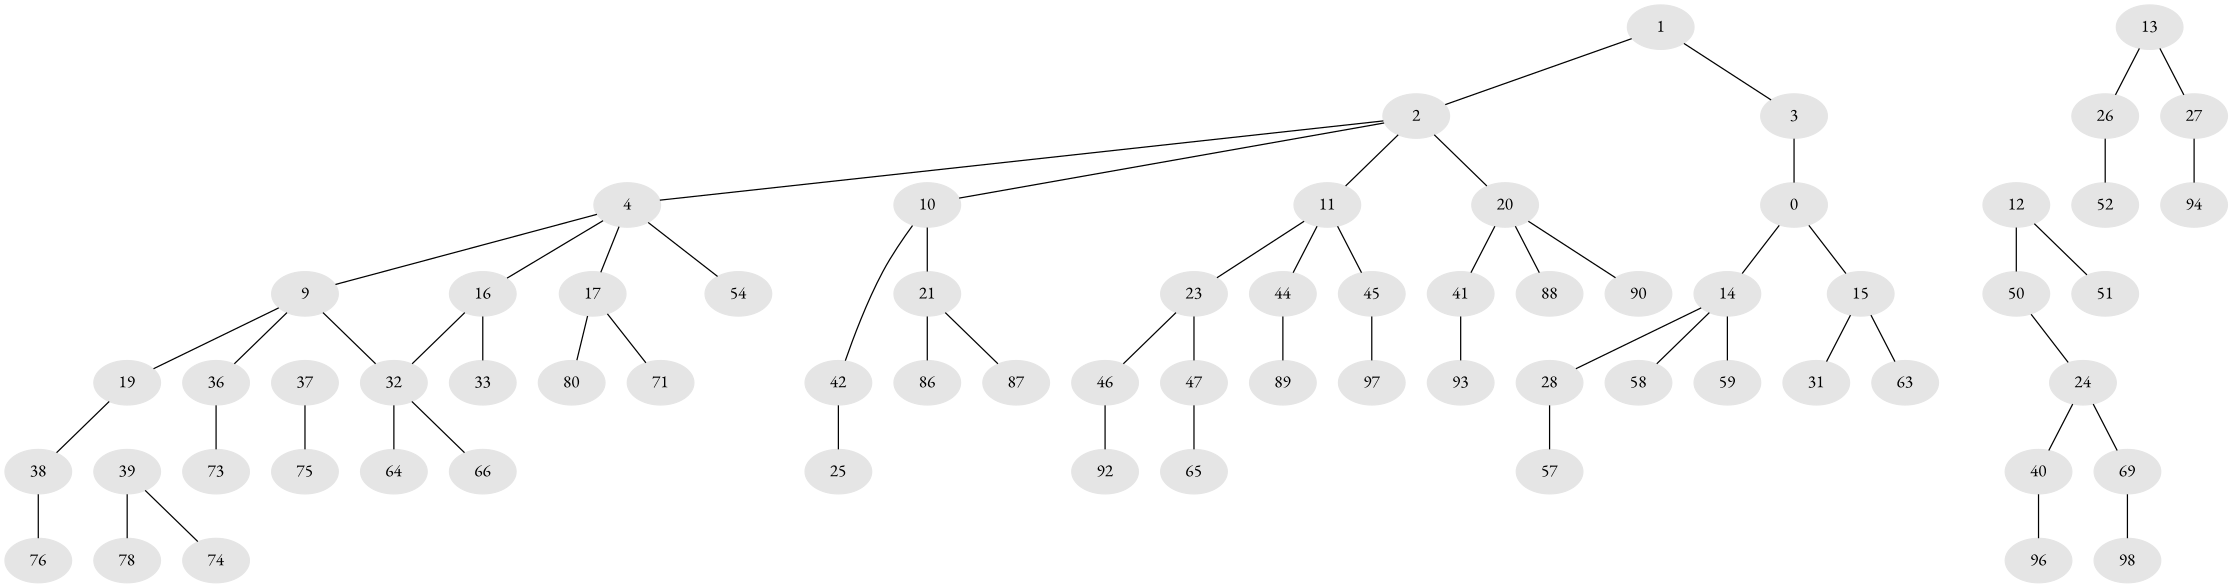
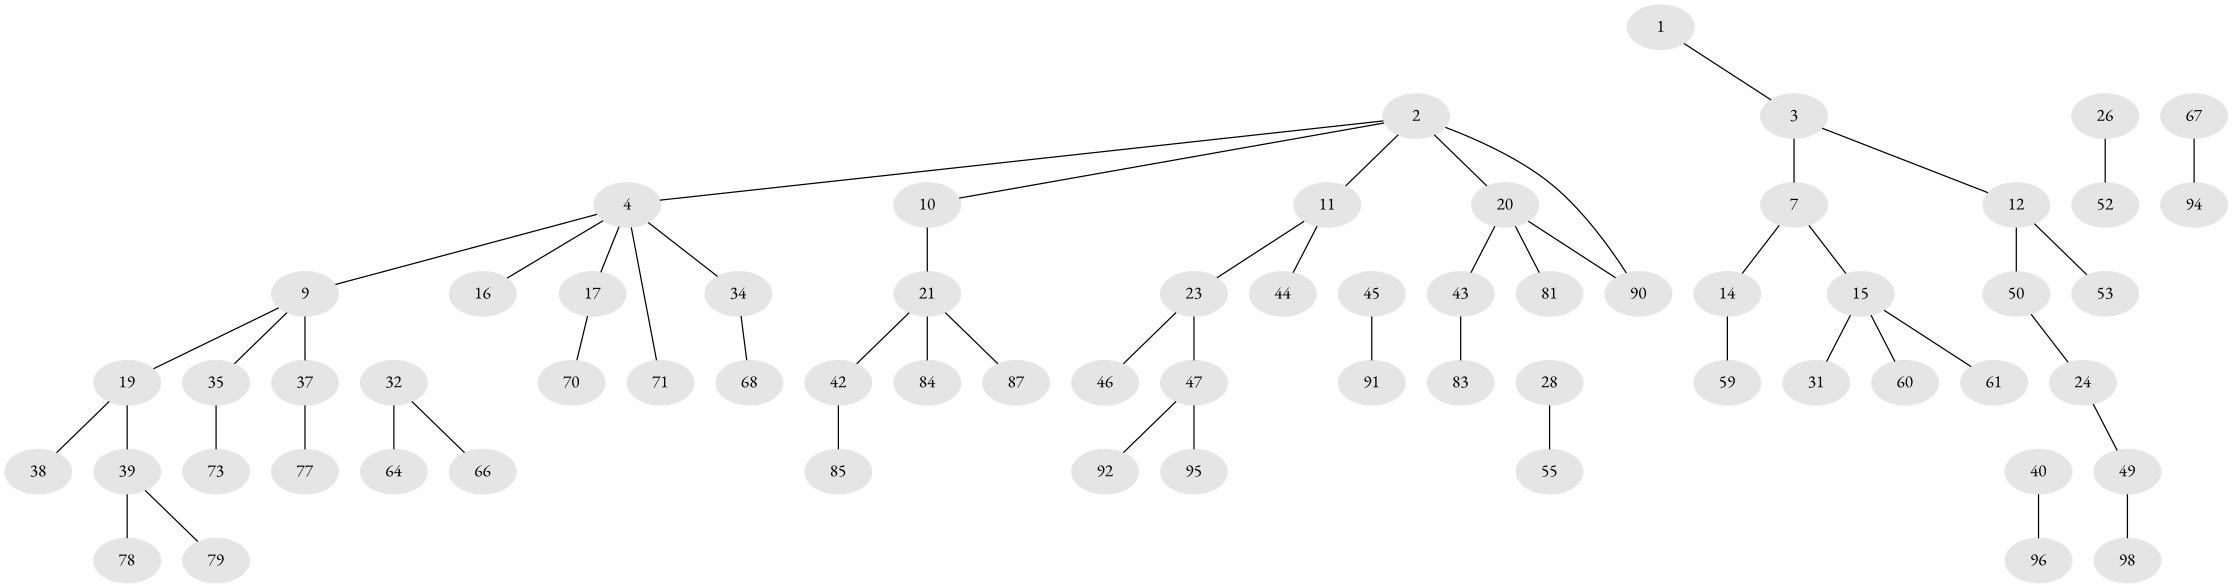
(2150, 27) -> none
(1538, 72) -> (1550, 183)
(2194, 116) -> (2194, 116)
none -> (1905, 160)
(1794, 205) -> (1794, 205)
(1350, 249) -> none
(874, 290) -> (883, 338)
(738, 294) -> (738, 294)
(1461, 294) -> (1461, 294)
(1550, 294) -> (1550, 294)
(2105, 294) -> (2105, 294)
(349, 338) -> (305, 338)
(438, 338) -> none
(627, 338) -> (644, 294)
(1639, 338) -> none
(216, 383) -> (216, 383)
(483, 383) -> none
(572, 383) -> (572, 383)
none -> (749, 383)
(927, 383) -> (927, 383)
(1283, 383) -> none
(1372, 383) -> (1372, 383)
(1461, 383) -> (1461, 383)
(1638, 383) -> none
(1905, 383) -> (1905, 383)
none -> (1994, 383)
none -> (127, 427)
(1105, 427) -> (1150, 427)
(2061, 427) -> none
(305, 472) -> (305, 472)
(838, 472) -> (838, 472)
(1194, 472) -> (1194, 472)
(1550, 472) -> (1550, 472)
(2127, 472) -> (2127, 472)
(38, 561) -> none
(216, 561) -> (216, 561)
